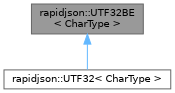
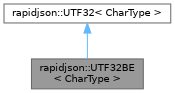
(87, 57) -> (87, 46)
